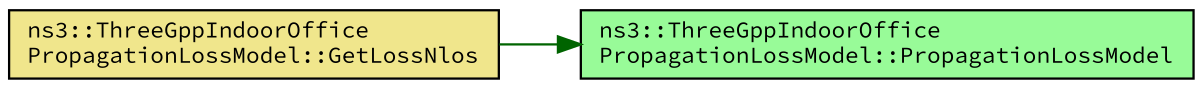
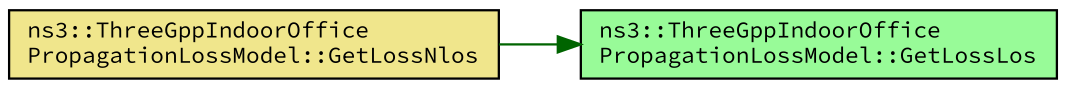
(887, 44) -> (819, 44)
